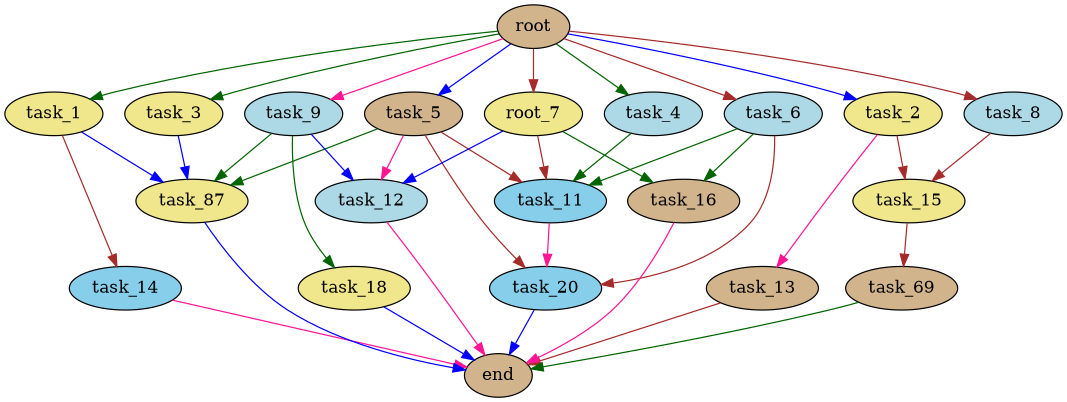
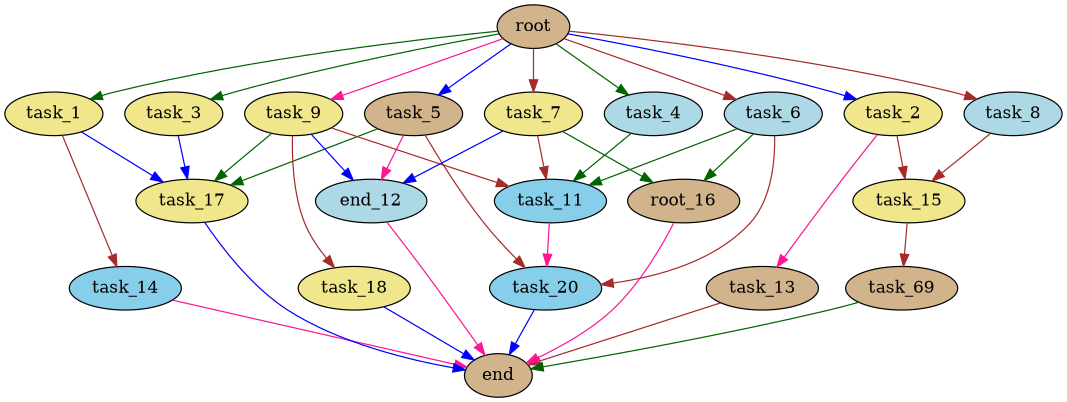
(294, 114) -> (294, 114)
(533, 114) -> (533, 114)
(476, 154) -> (414, 155)
(298, 200) -> (298, 200)
(192, 201) -> (192, 201)
(371, 201) -> (371, 201)
(684, 201) -> (684, 201)
